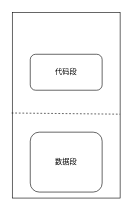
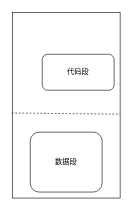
(66, 72) -> (78, 72)
